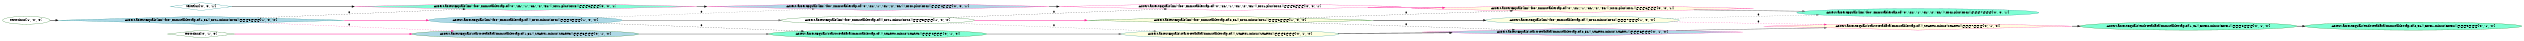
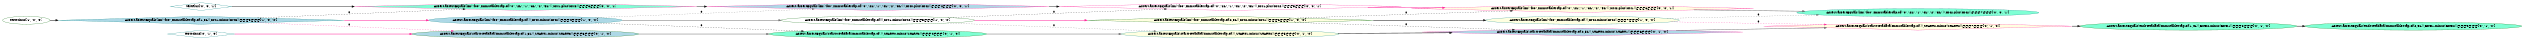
(201, 34) -> (201, 34)
